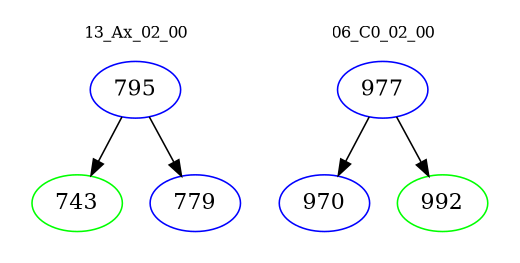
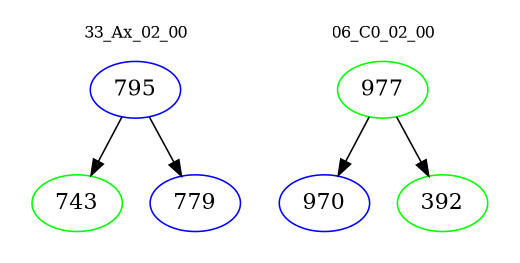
(136, 34) -> (136, 34)
(383, 90) -> (383, 90)
(443, 203) -> (443, 203)
